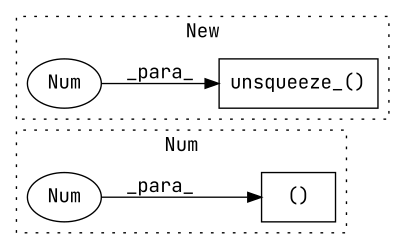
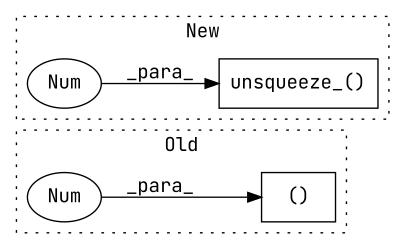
(181, 146) -> (181, 146)
